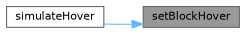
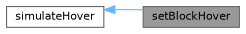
(118, 24) -> (129, 10)
